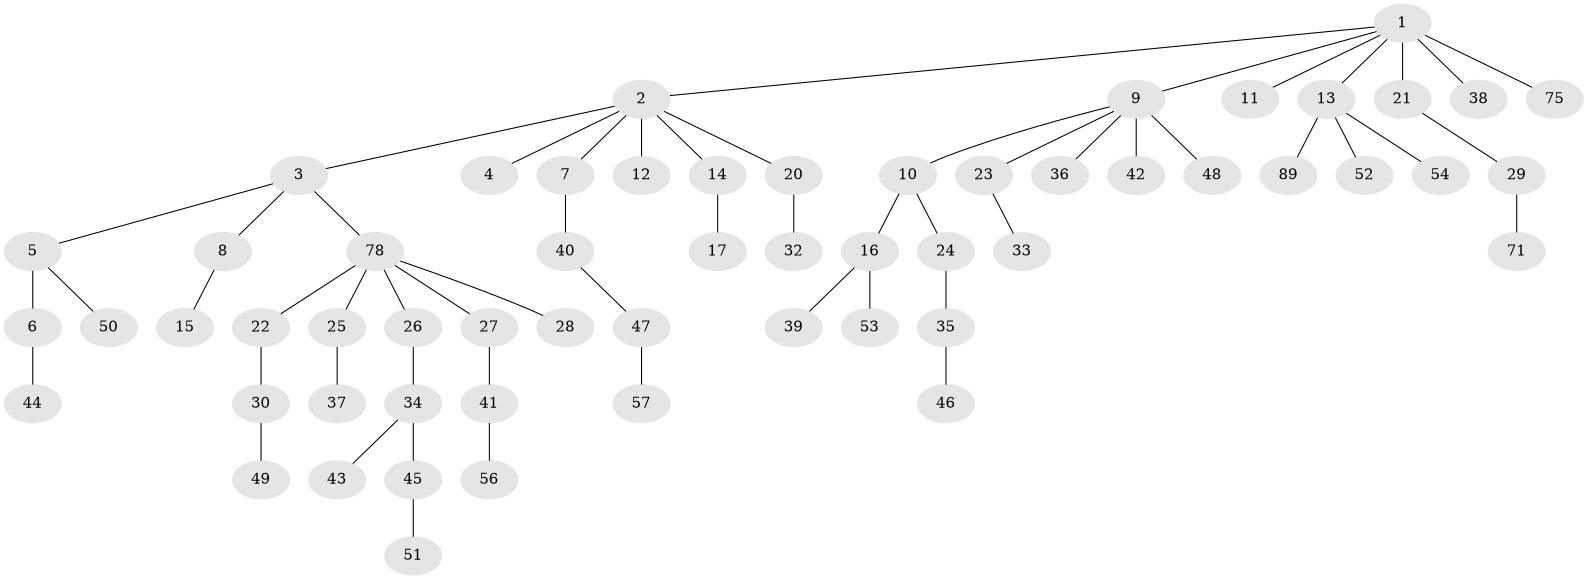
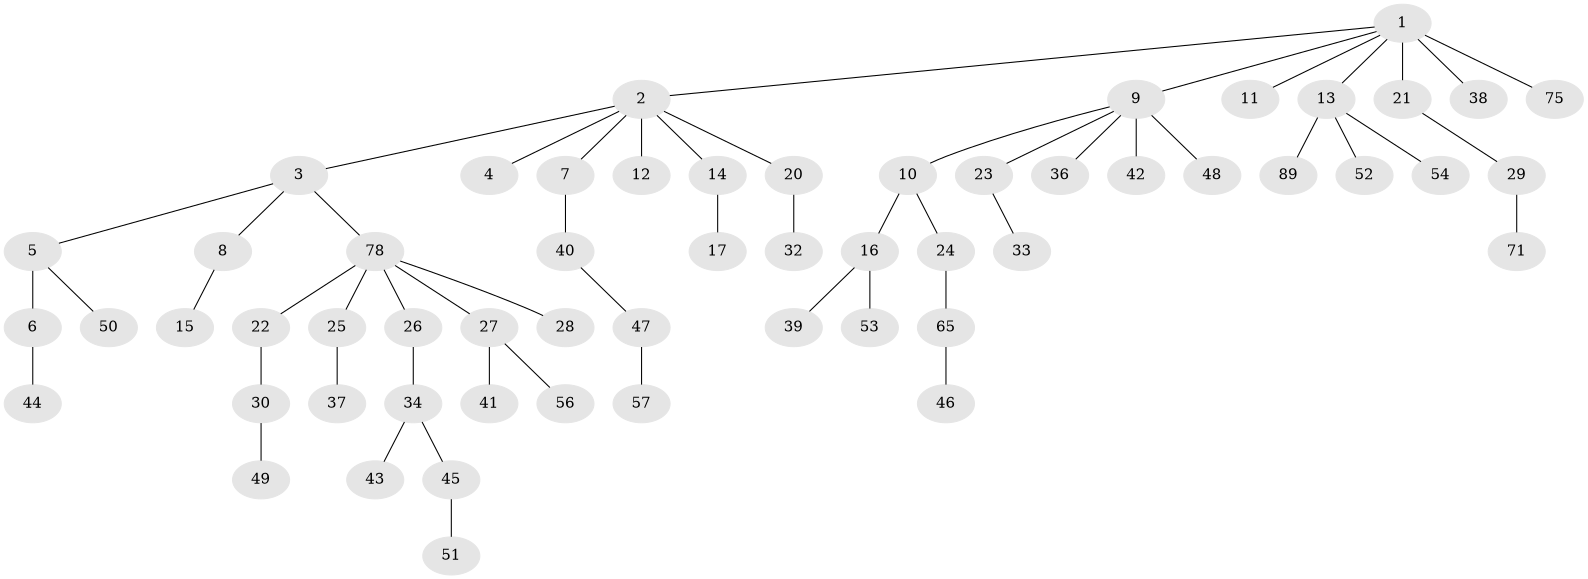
(946, 328) -> (946, 328)
(489, 442) -> (527, 366)
